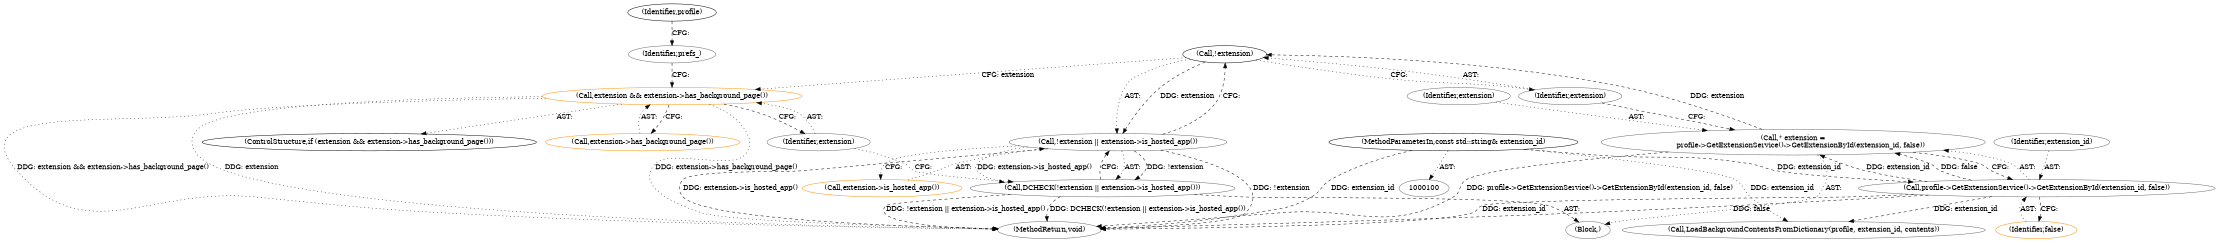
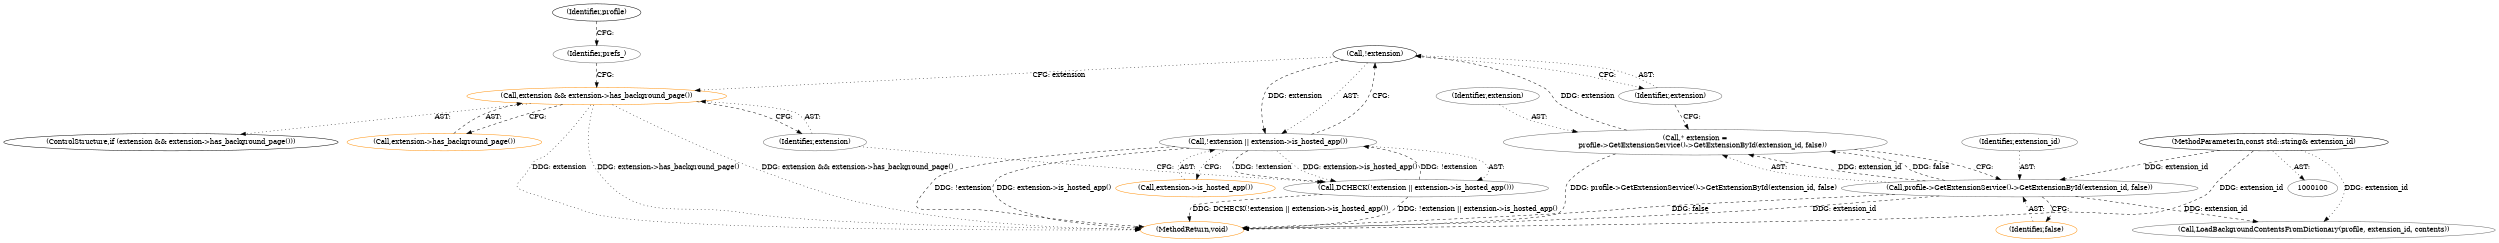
(639, 120) -> (483, 114)
(1111, 167) -> (1449, 167)
(1049, 230) -> (1192, 230)
(1588, 230) -> none
